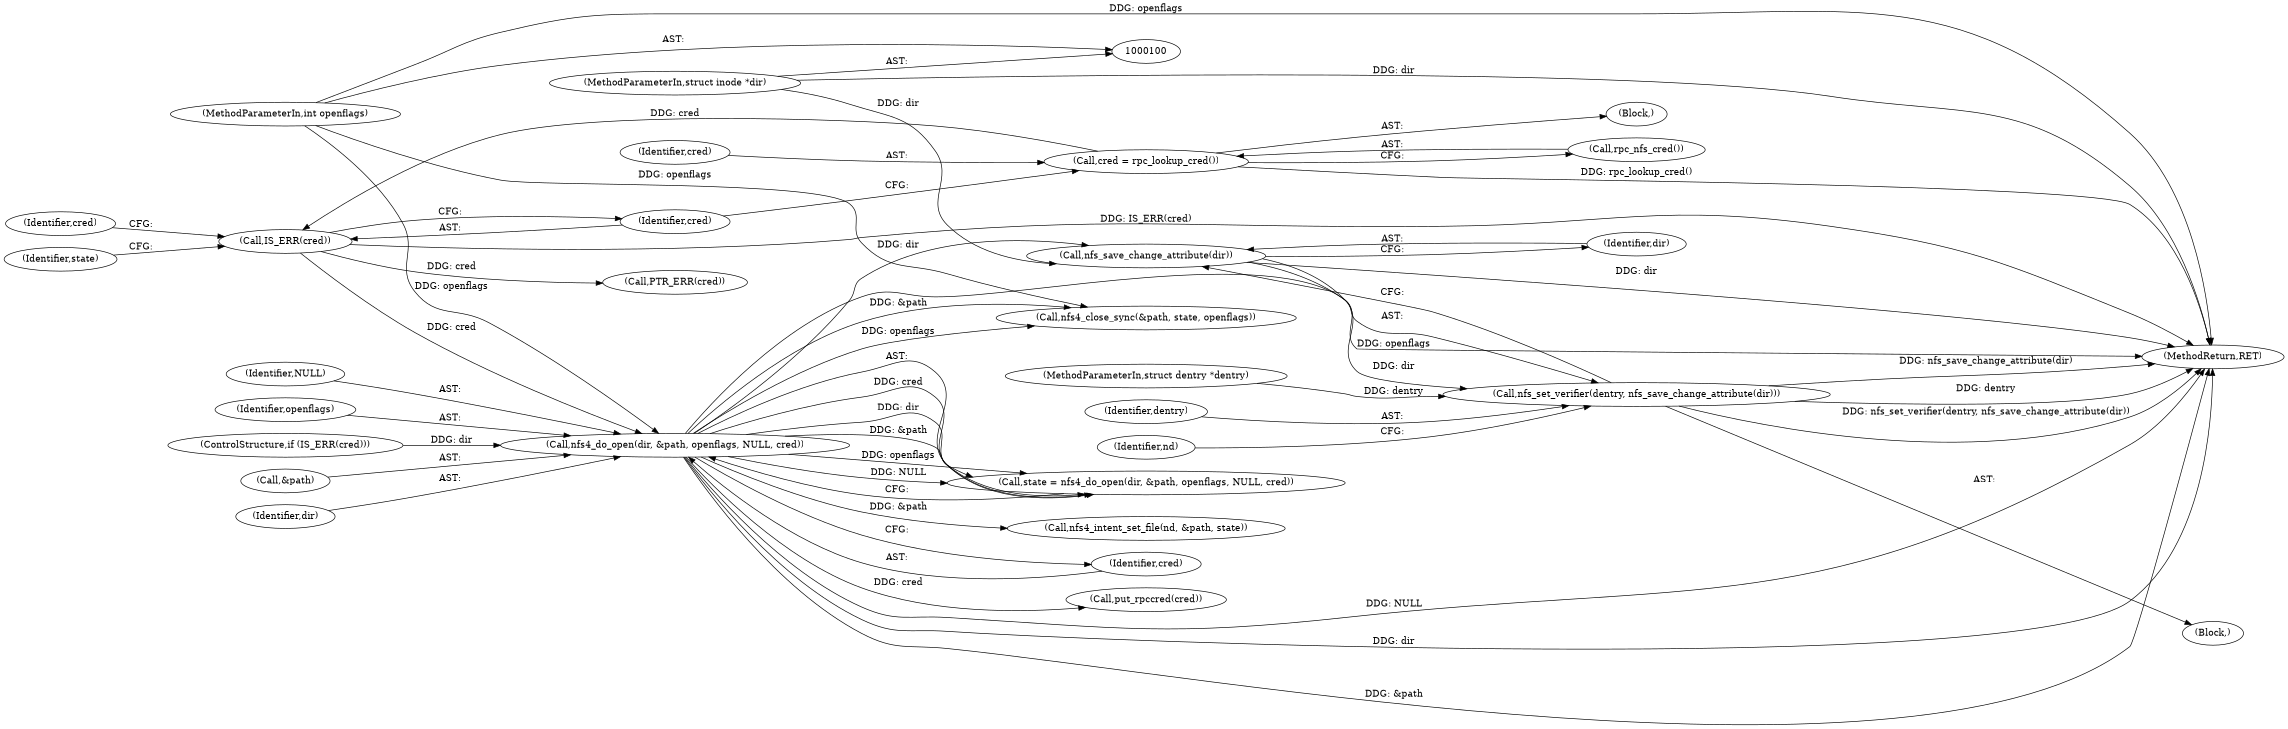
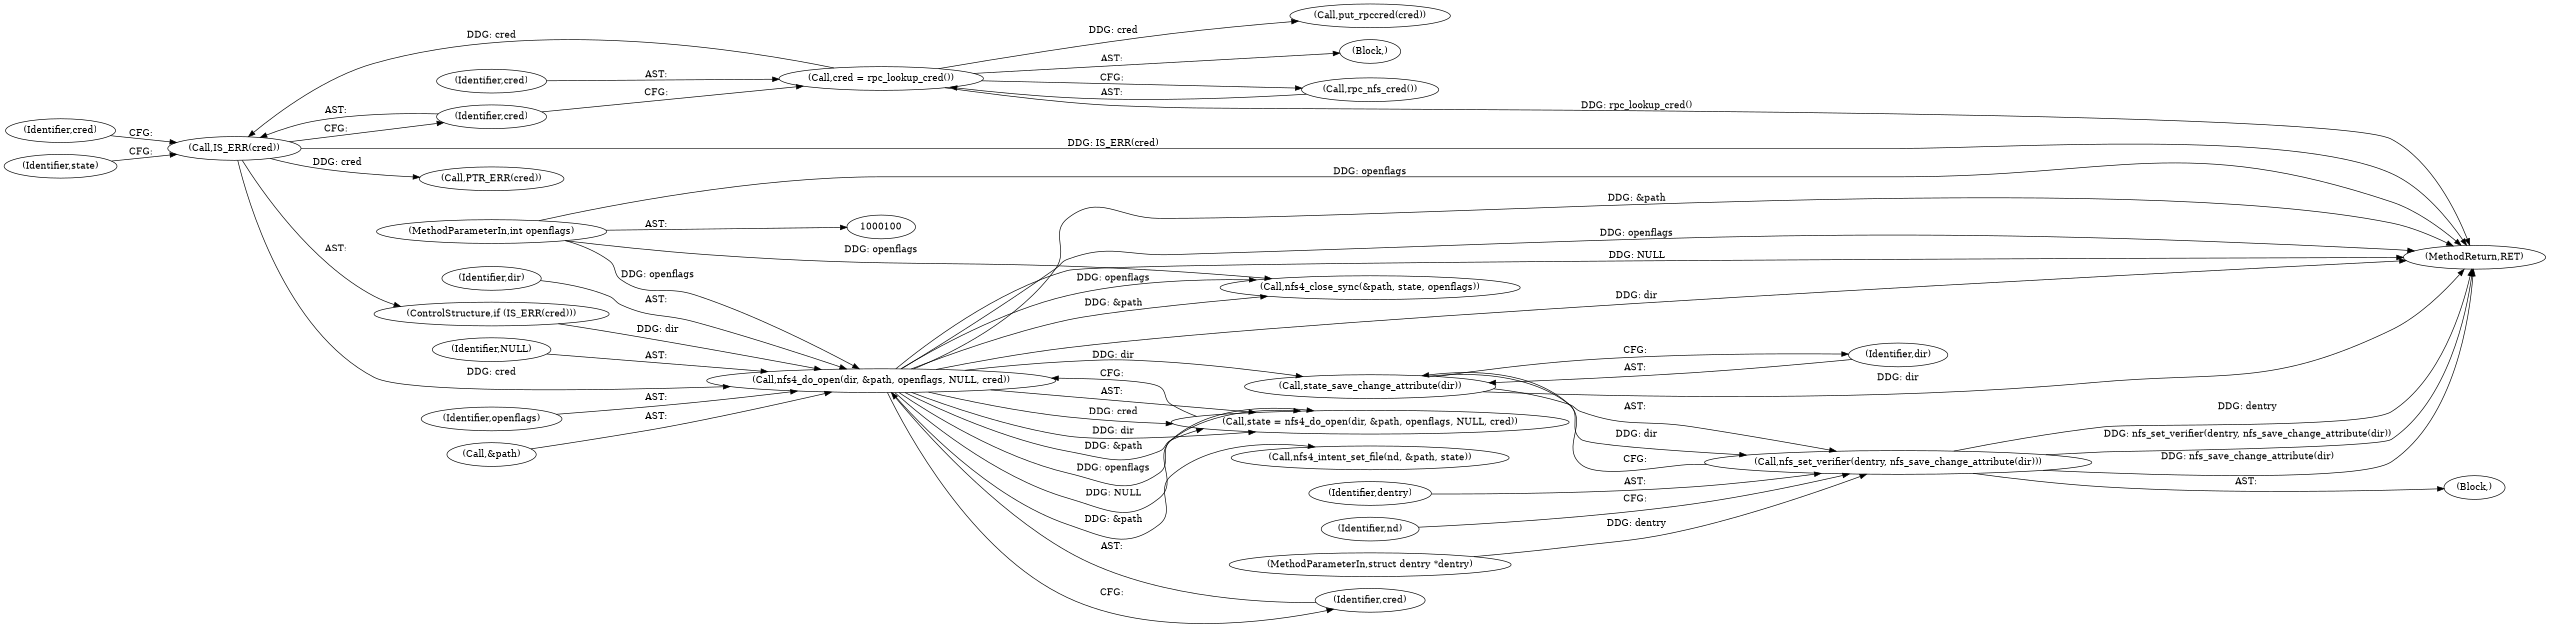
(675, 83) -> none
none -> (307, 244)
(1146, 256) -> (1370, 387)
(861, 588) -> (1115, 41)
